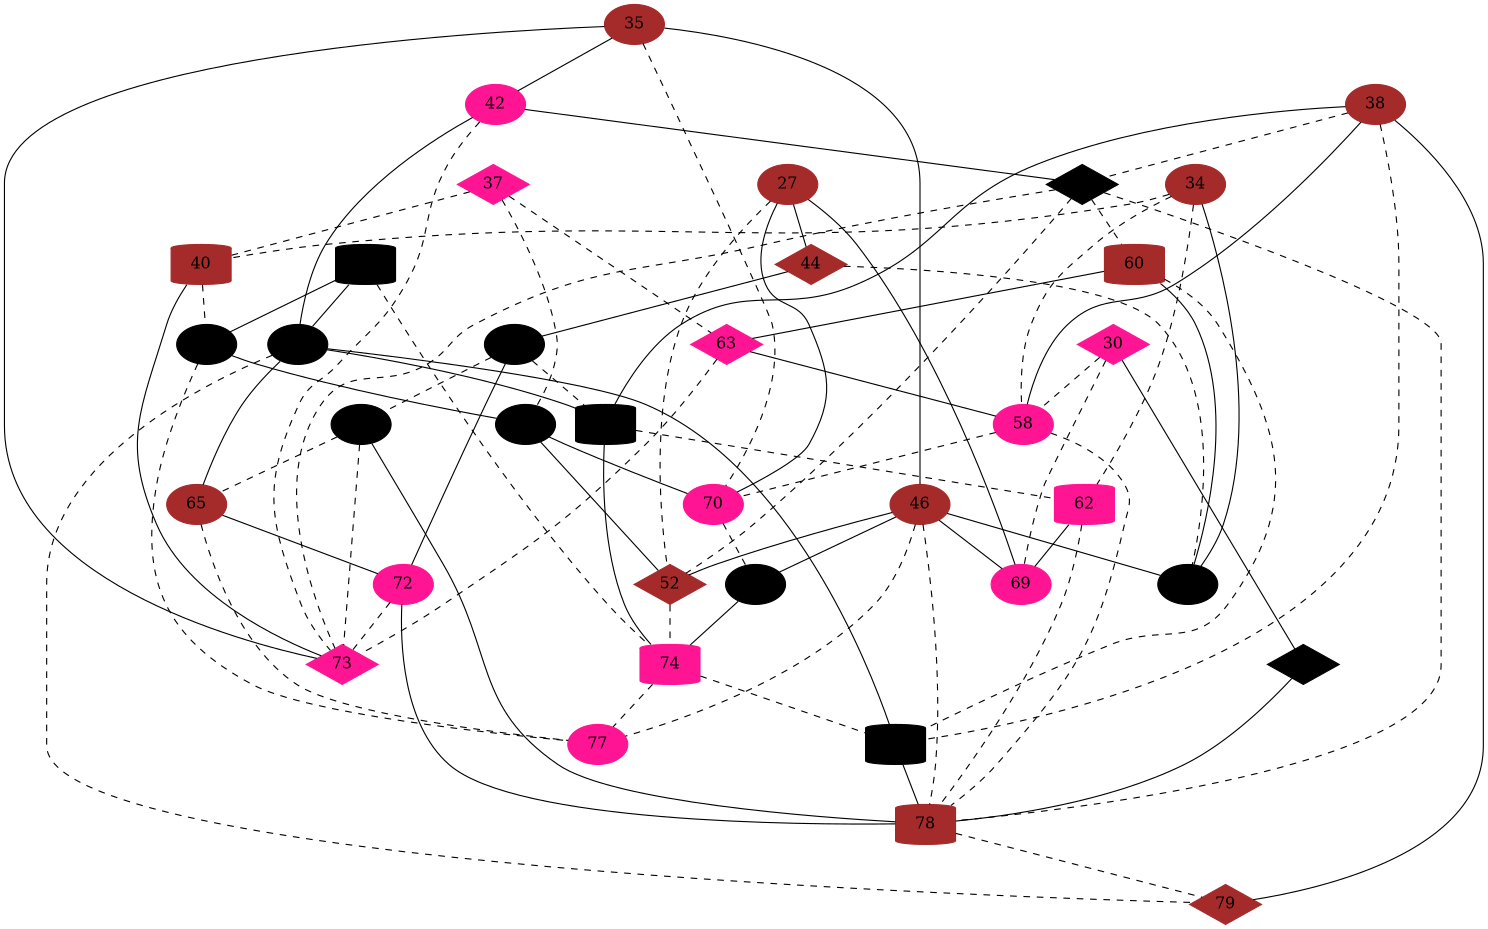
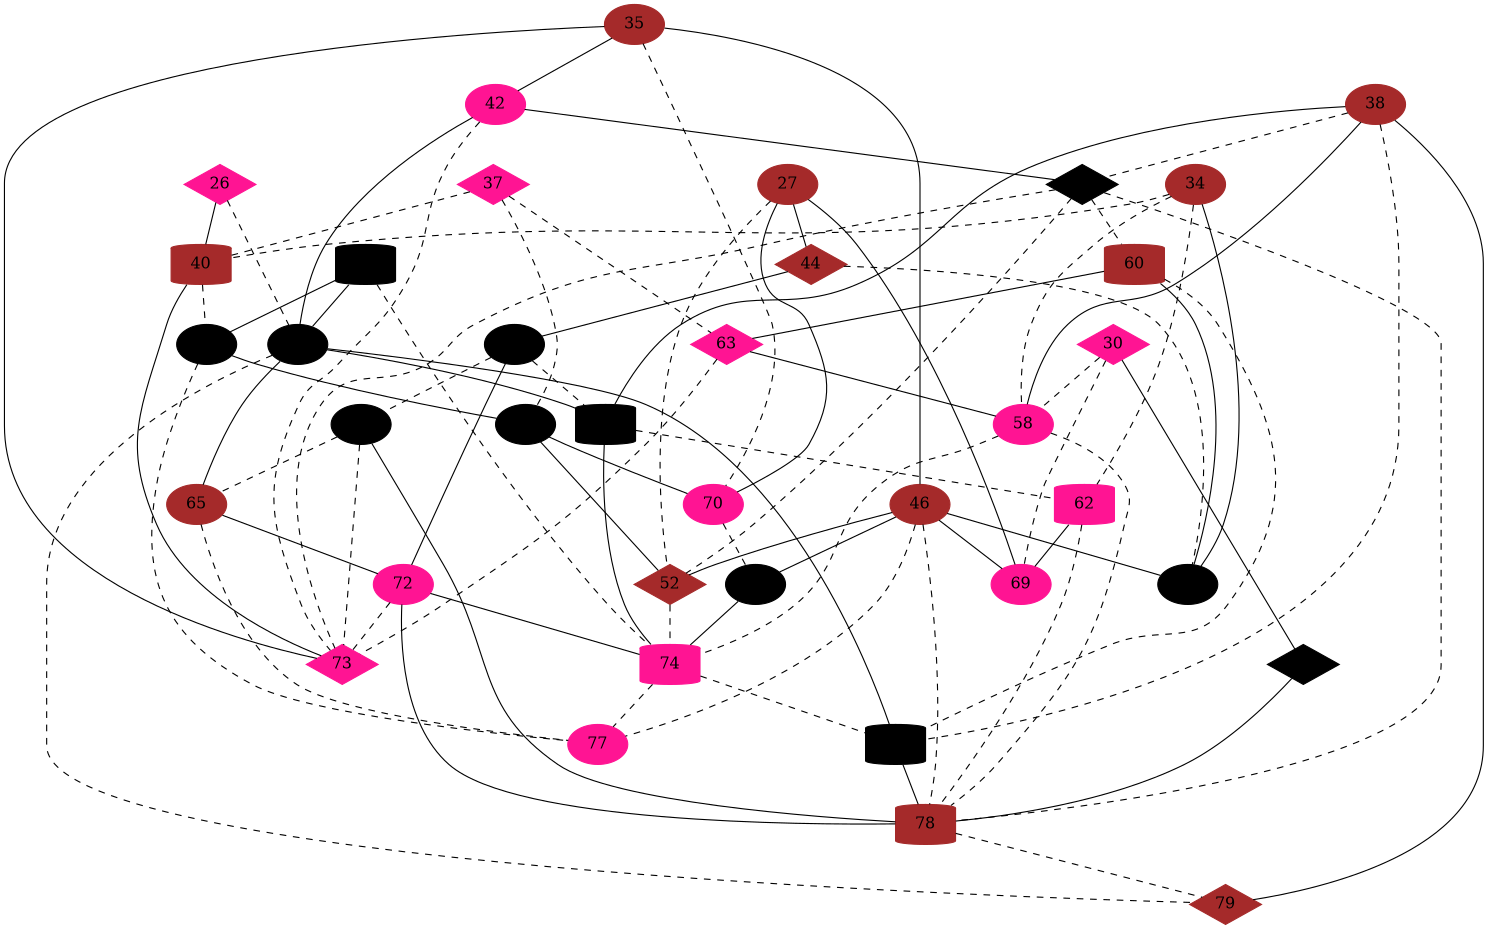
none -> (220, 184)
(881, 461) -> (842, 535)
none -> (535, 624)
